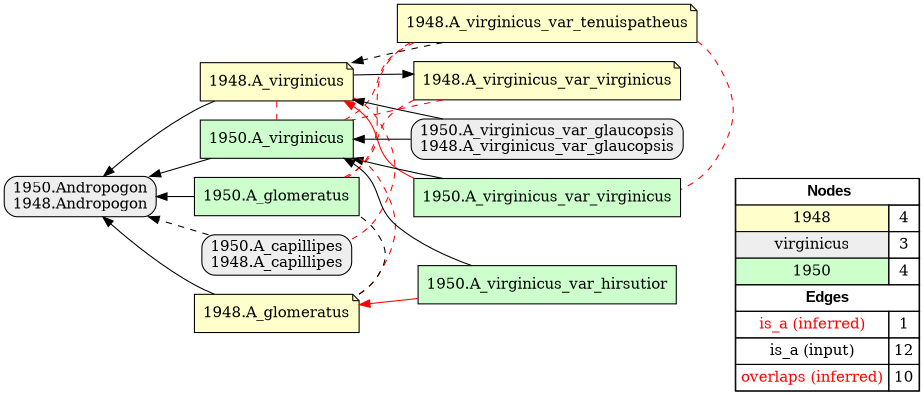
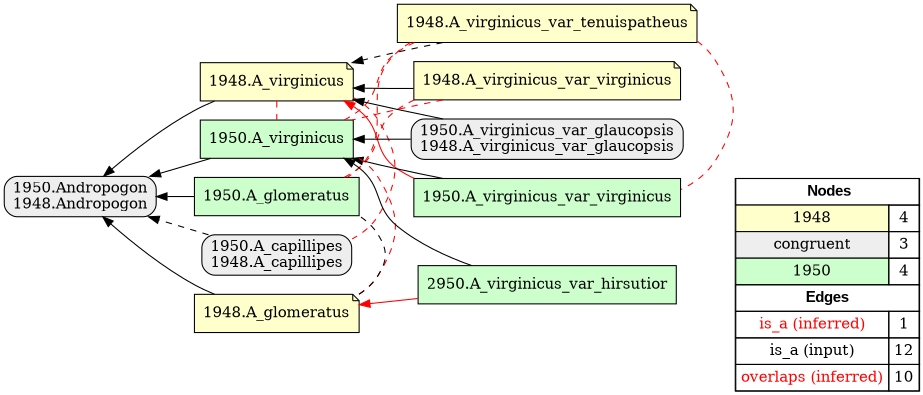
(372, 75) -> (389, 88)
(812, 244) -> (812, 244)
(547, 285) -> (547, 285)
